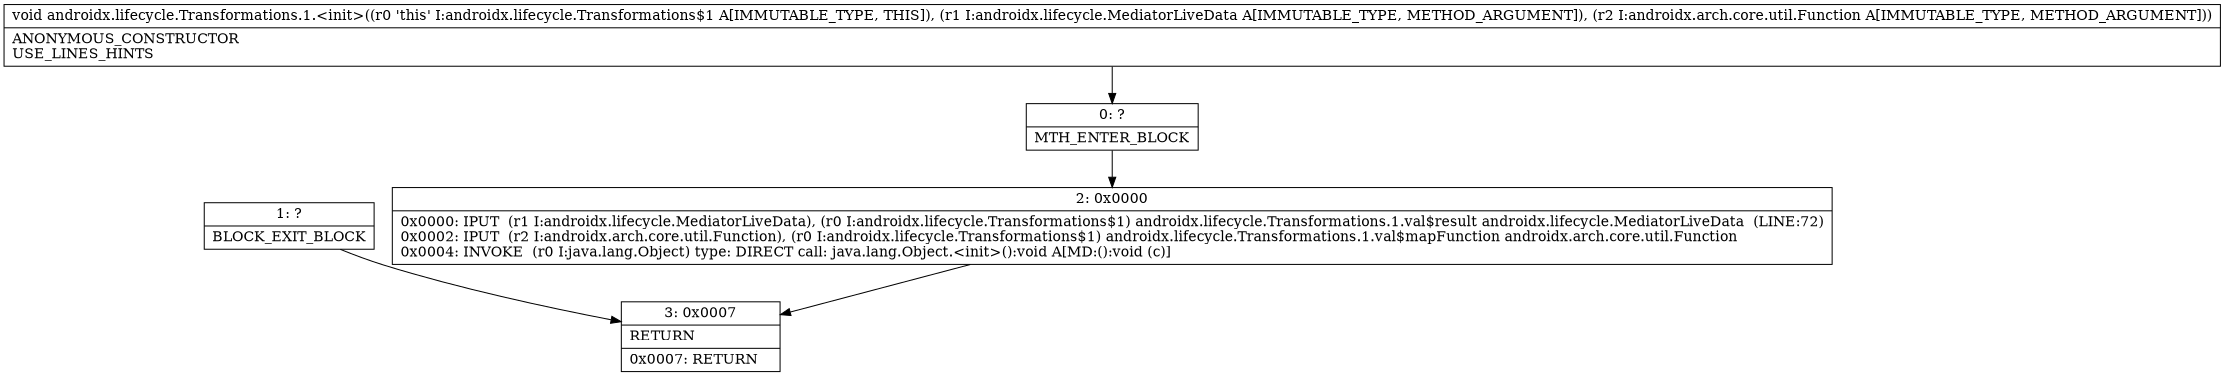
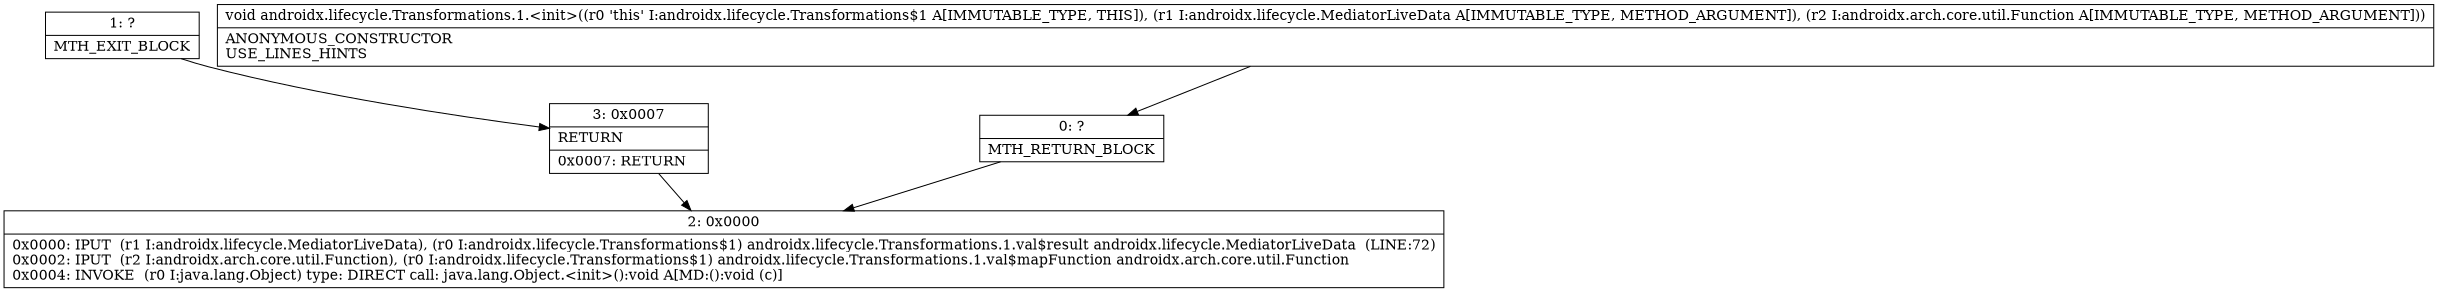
(1112, 138) -> (1072, 150)
(289, 237) -> (122, 47)
(880, 288) -> (671, 188)
